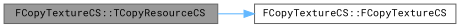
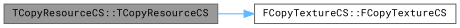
(111, 14) -> (111, 14)
